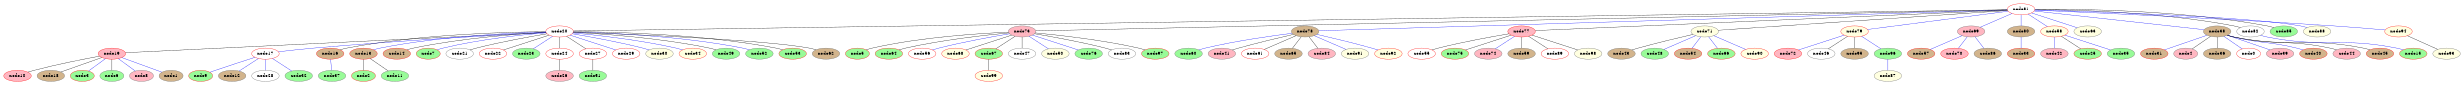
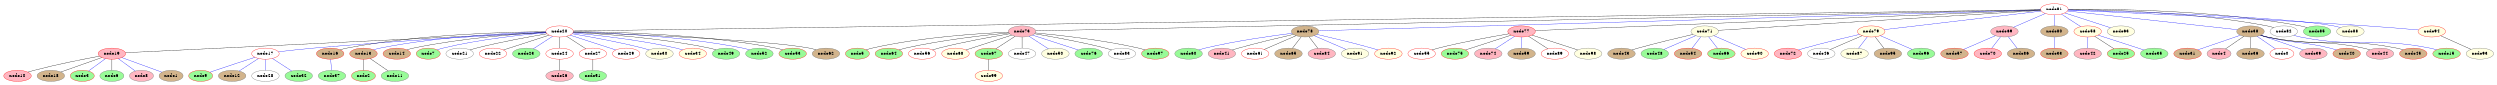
(971, 41) -> (971, 41)
(1522, 43) -> (1522, 43)
(1888, 65) -> (1863, 43)
